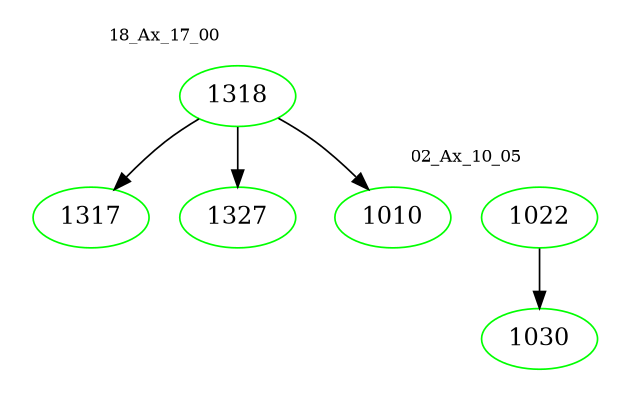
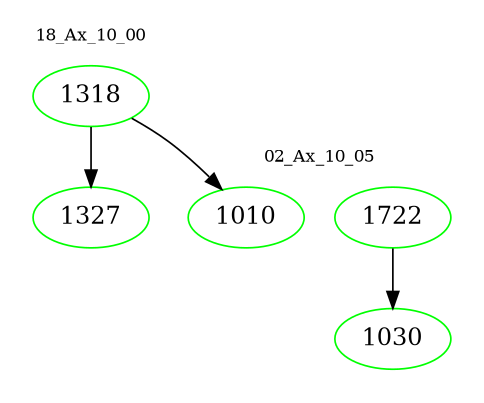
(164, 36) -> (91, 36)
(91, 218) -> none
(540, 218) -> (393, 218)
